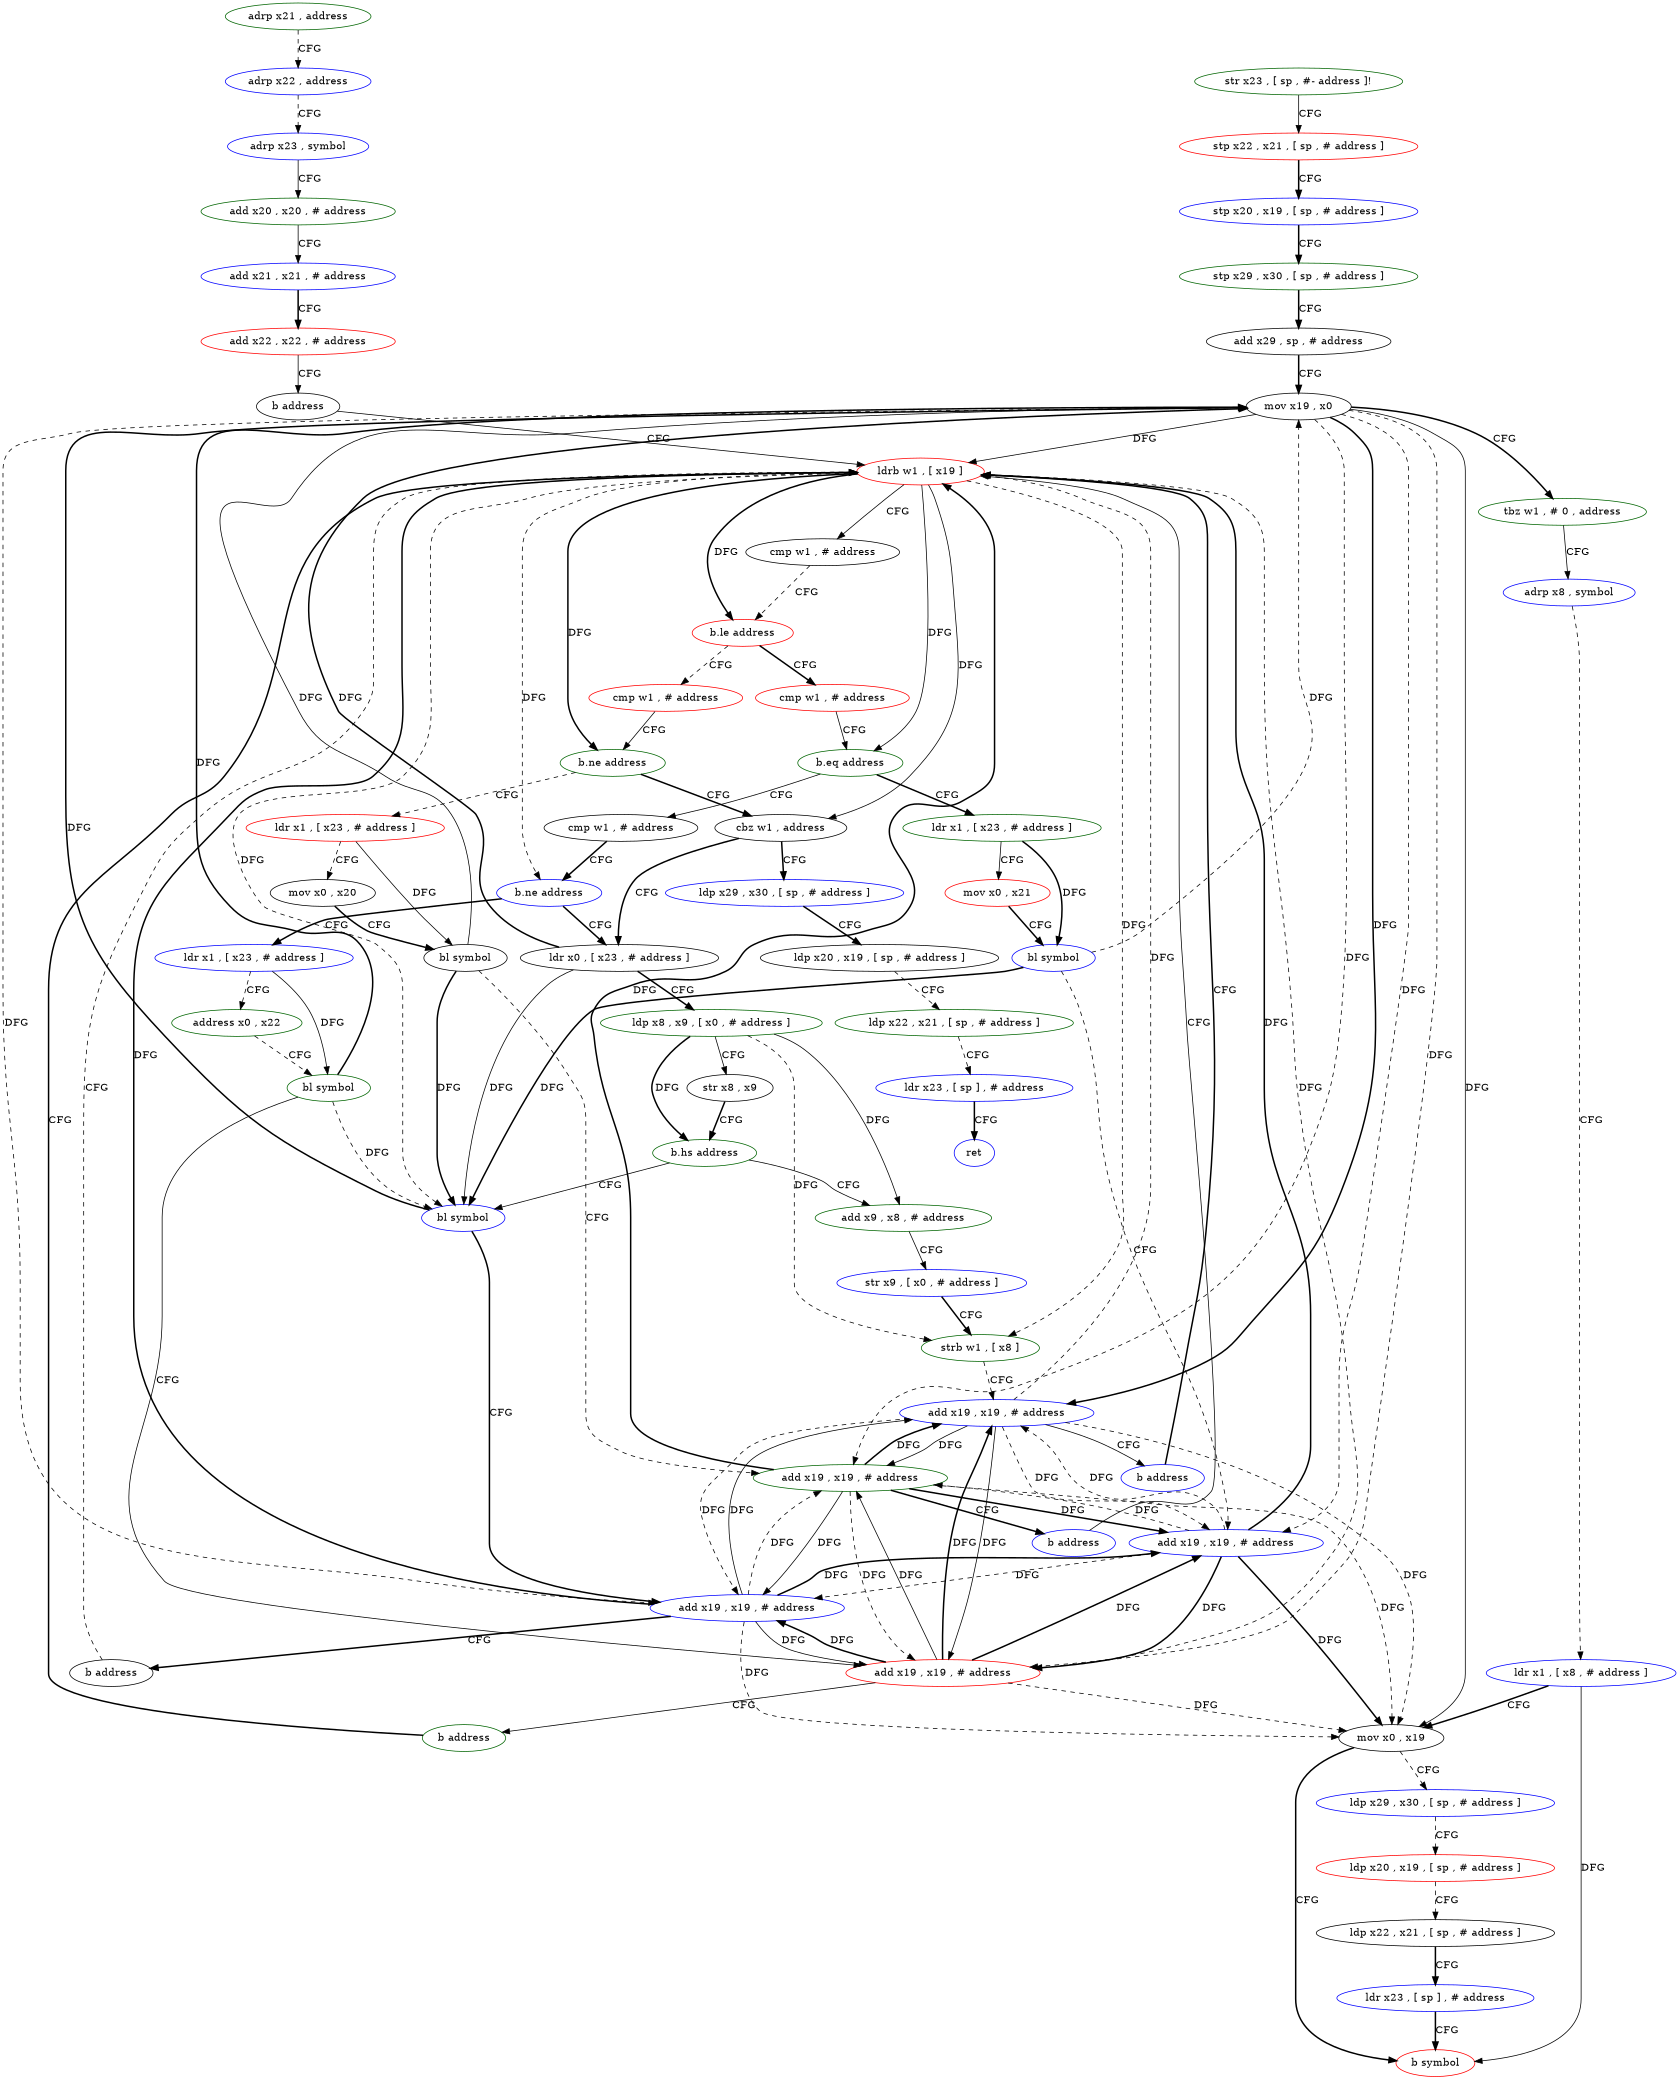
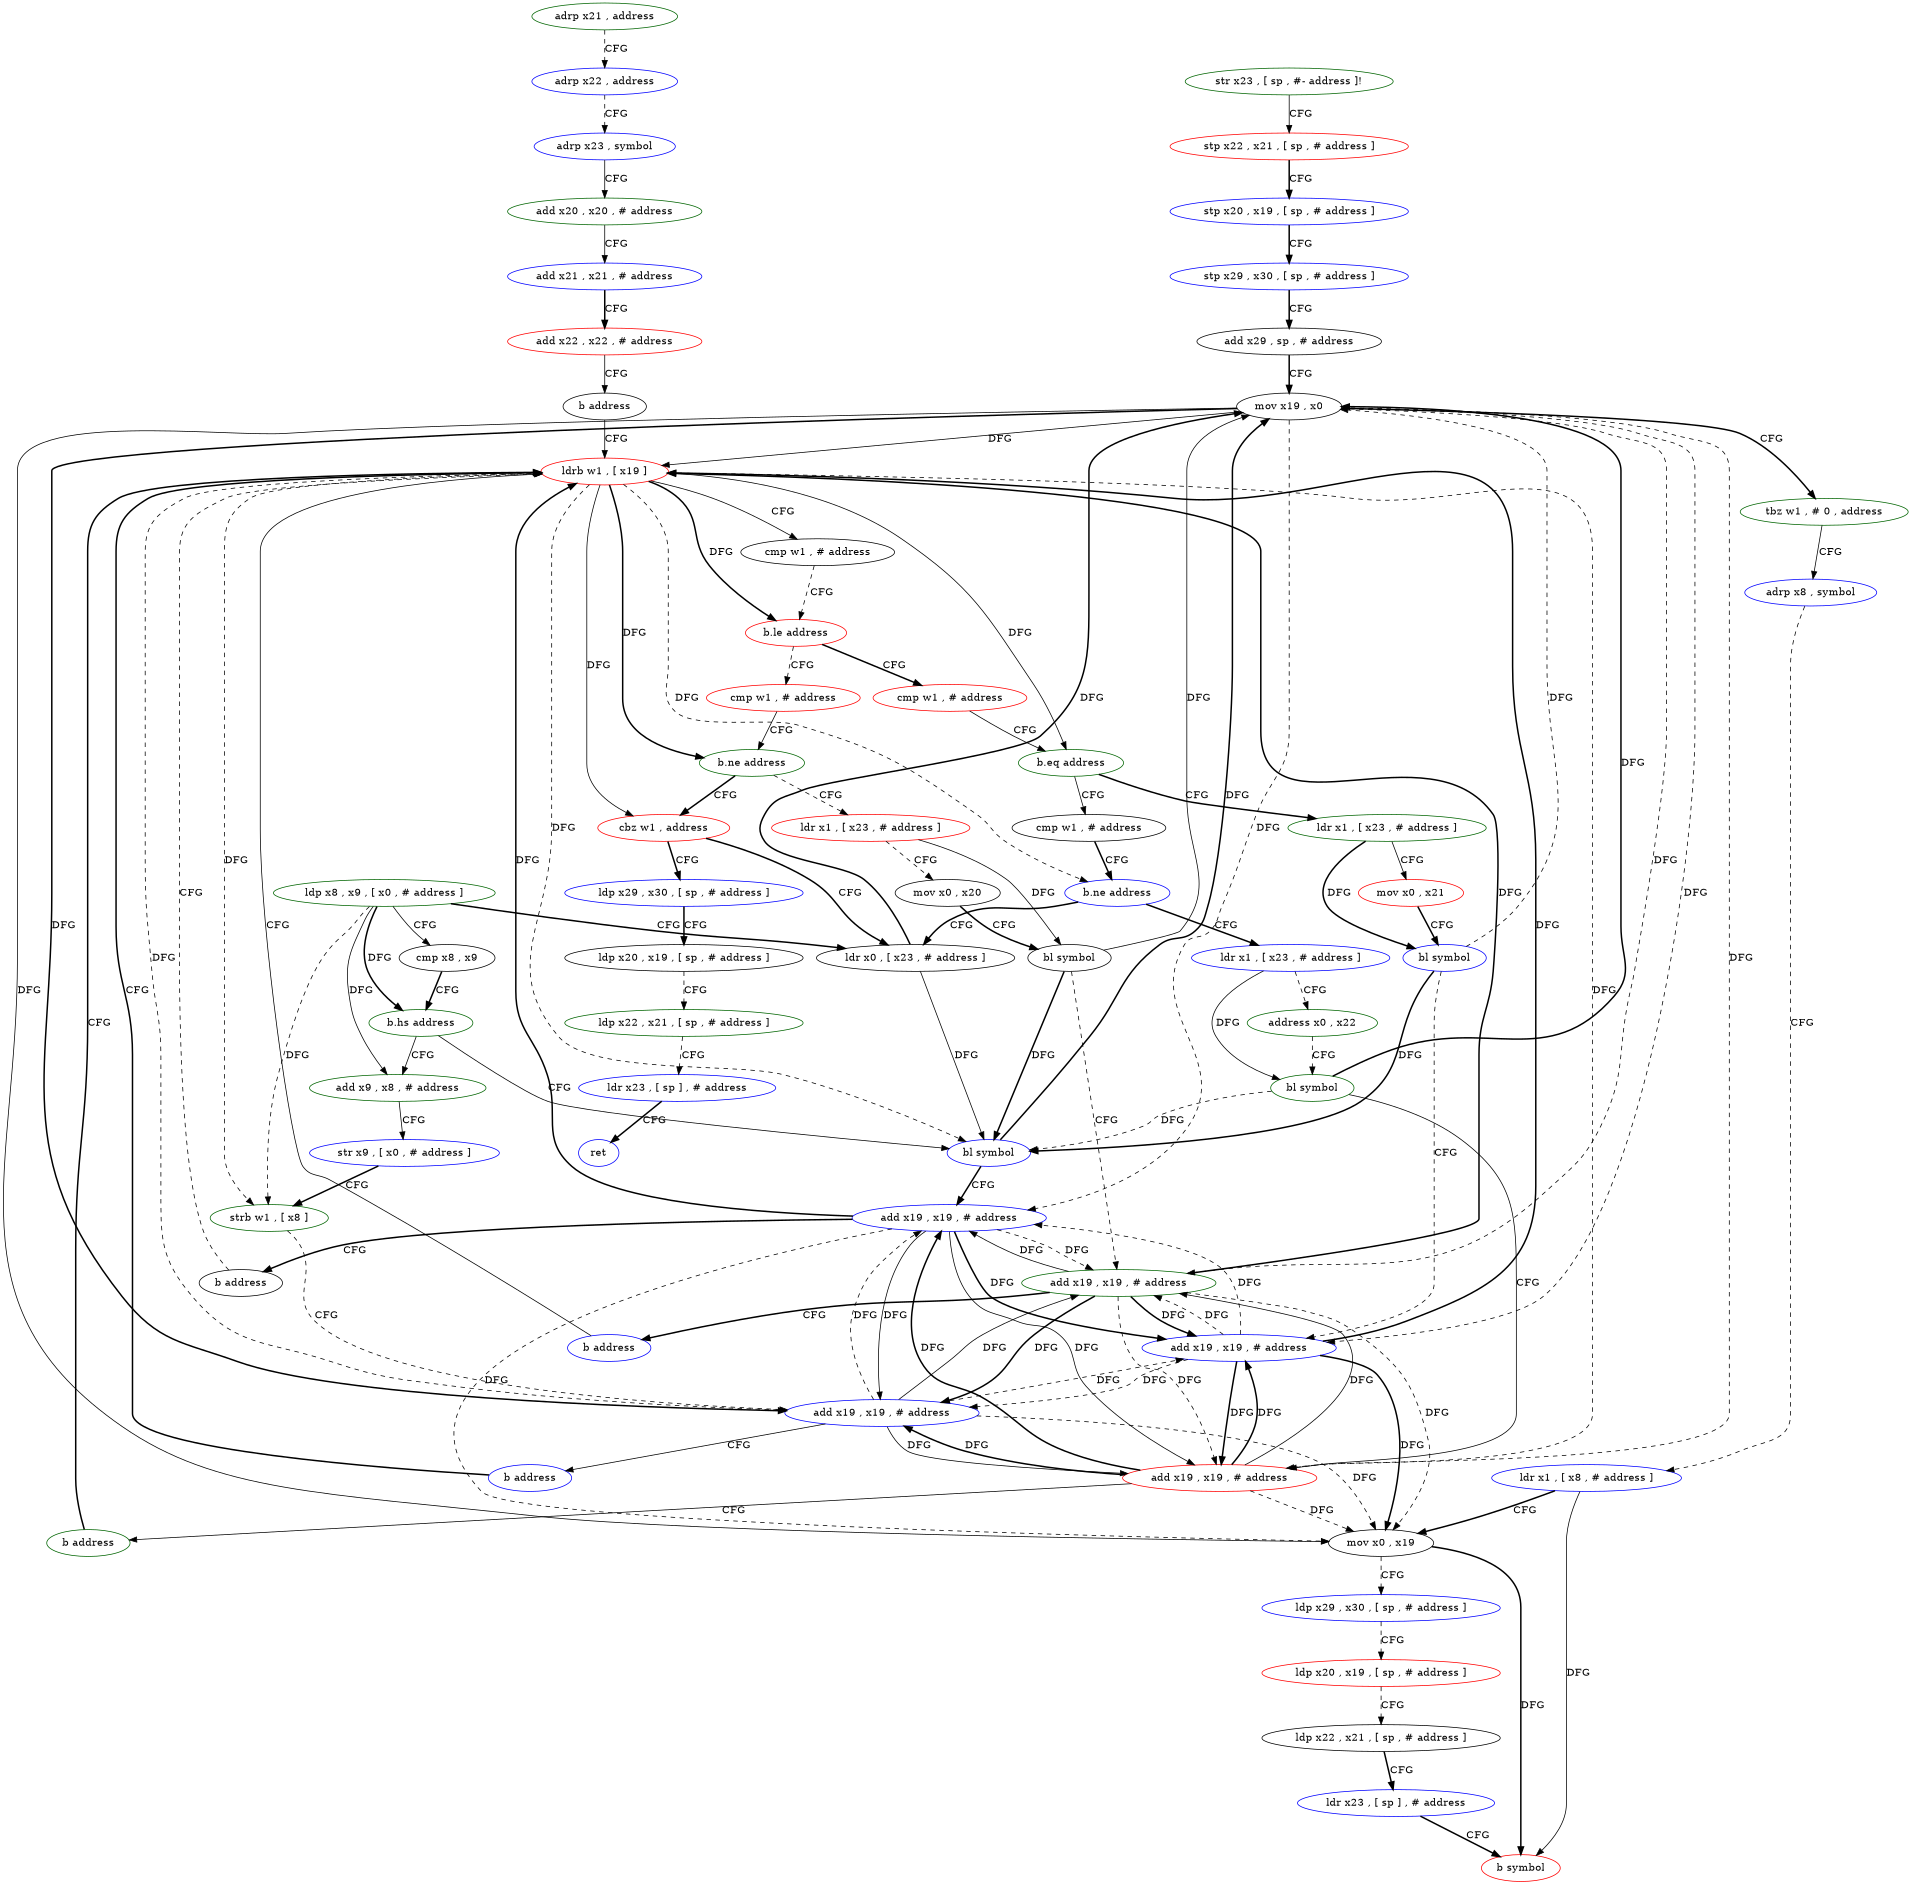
(1299, 276) -> (1289, 276)
(781, 828) -> (664, 828)
(662, 988) -> (644, 930)
(730, 1088) -> (447, 958)
(1308, 1901) -> (1533, 1706)
